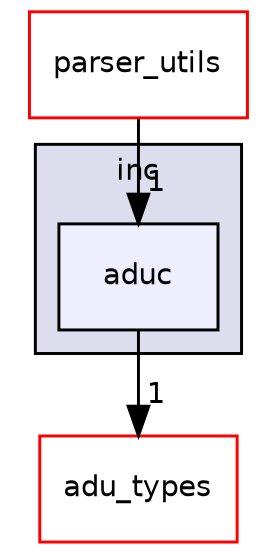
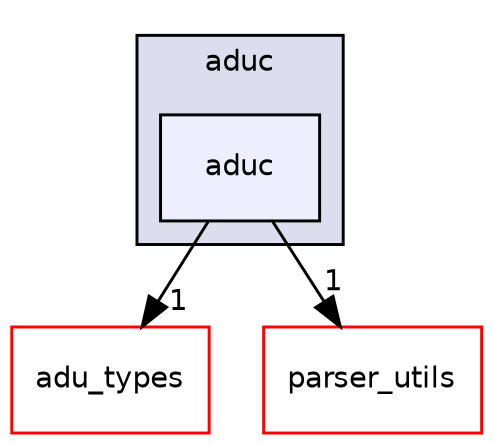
(138, 162) -> (300, 264)
(138, 172) -> (240, 63)
